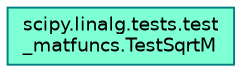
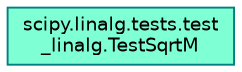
(121, 36) -> (121, 36)
